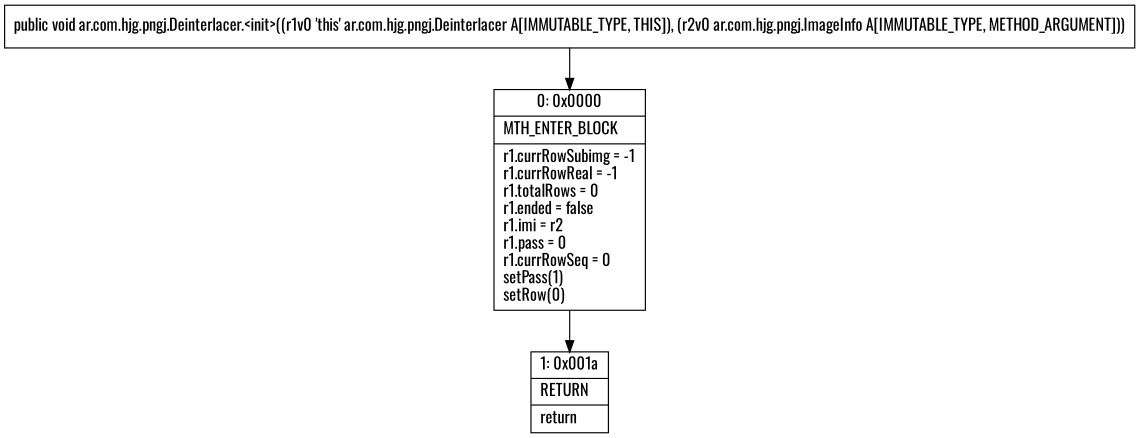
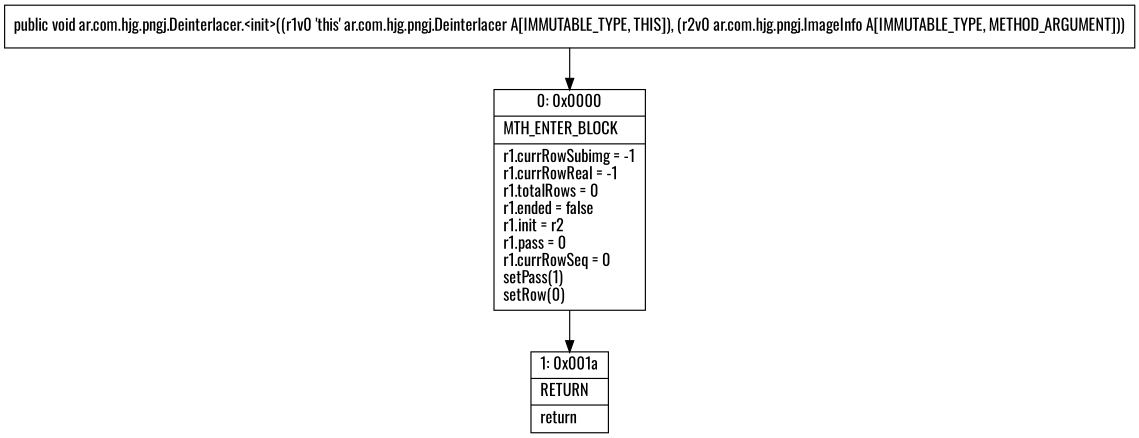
(533, 226) -> (534, 226)
